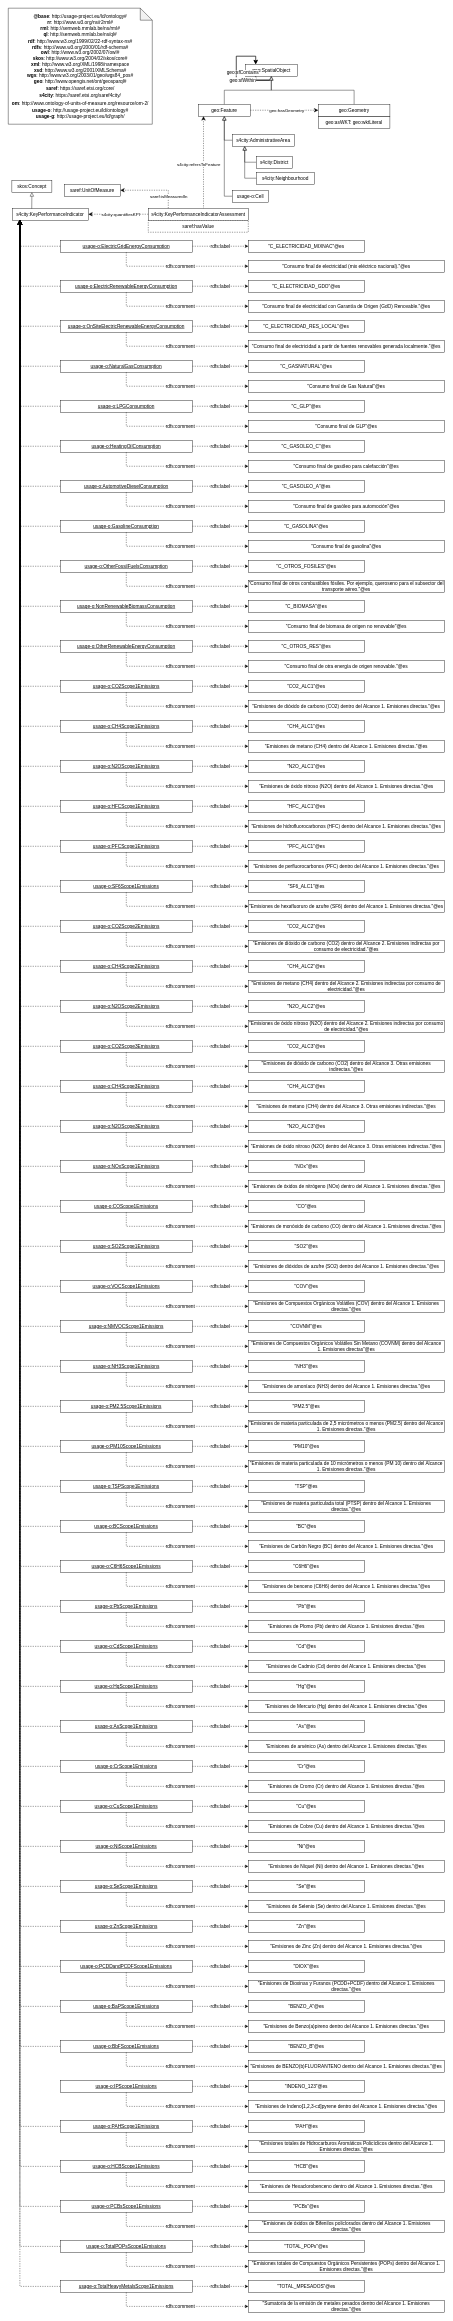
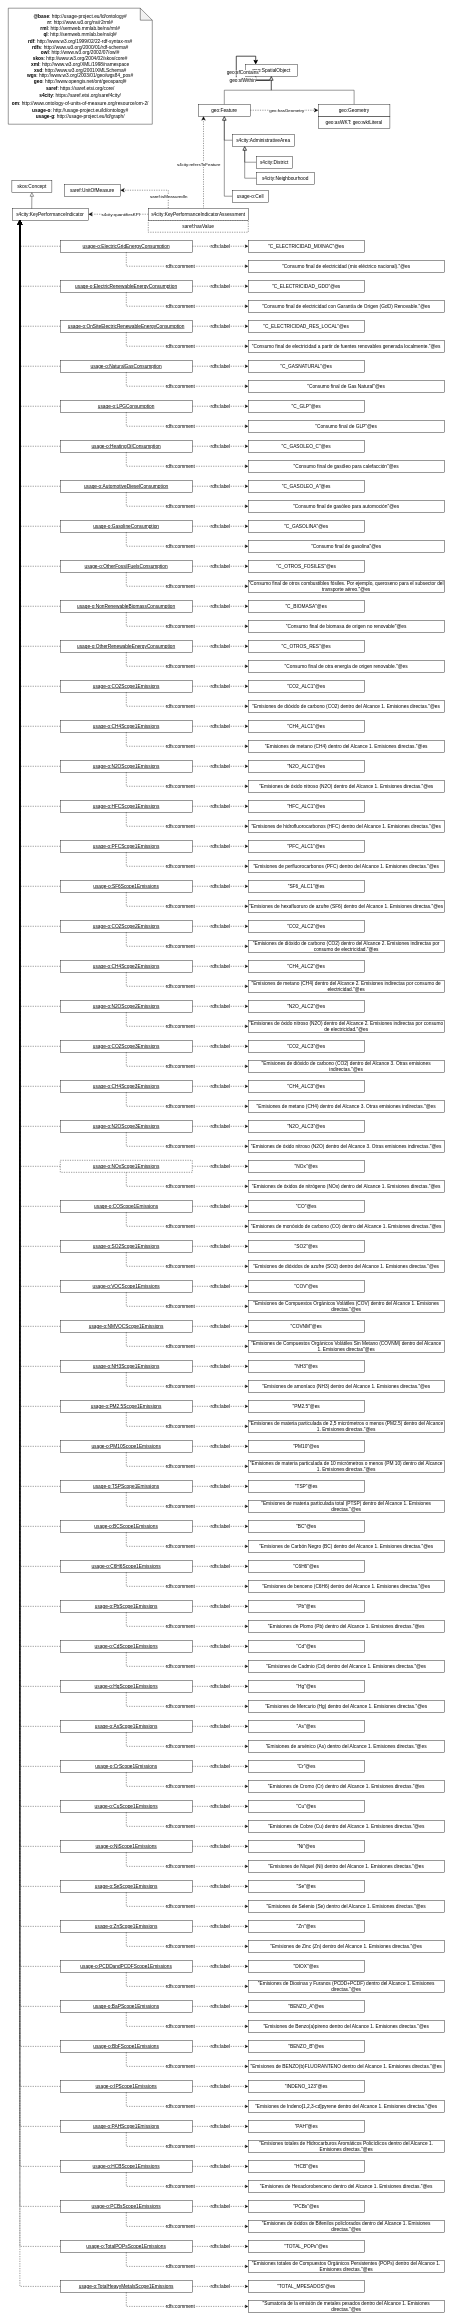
(126, 1166) -> (126, 1166)
none -> (41, 2086)
